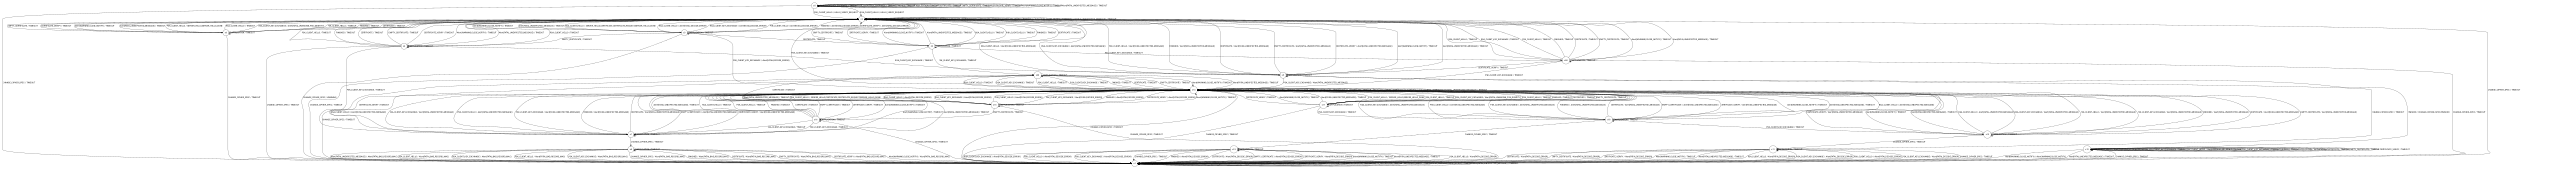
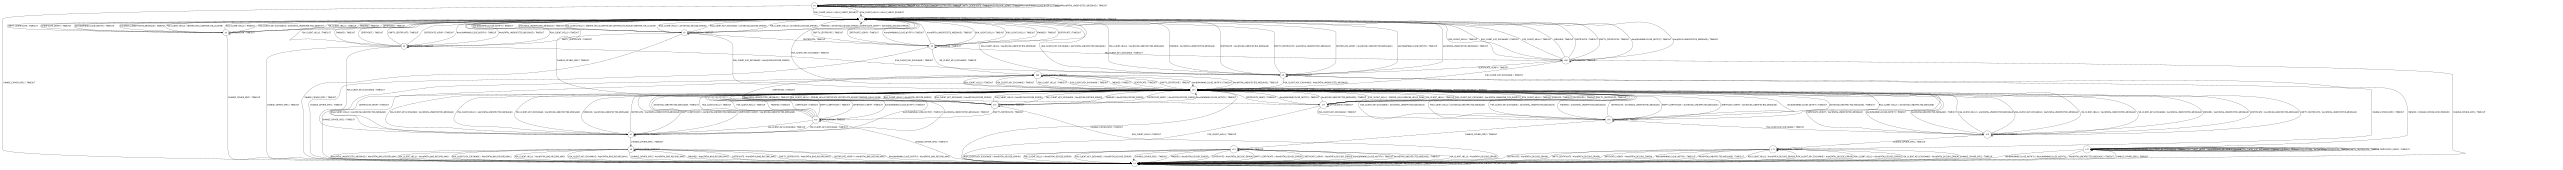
(2412, 29) -> (621, 92)
(320, 97) -> (320, 97)
(1146, 135) -> (1146, 135)
(1222, 135) -> (1222, 135)
